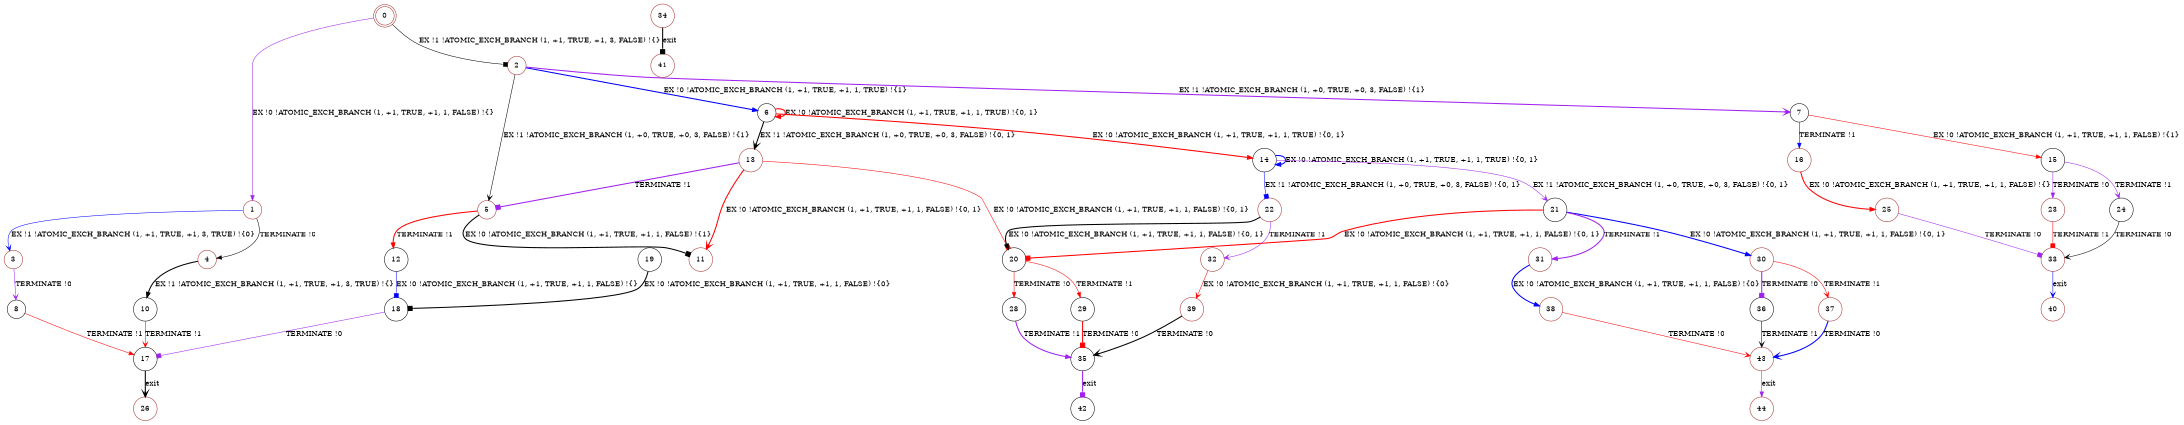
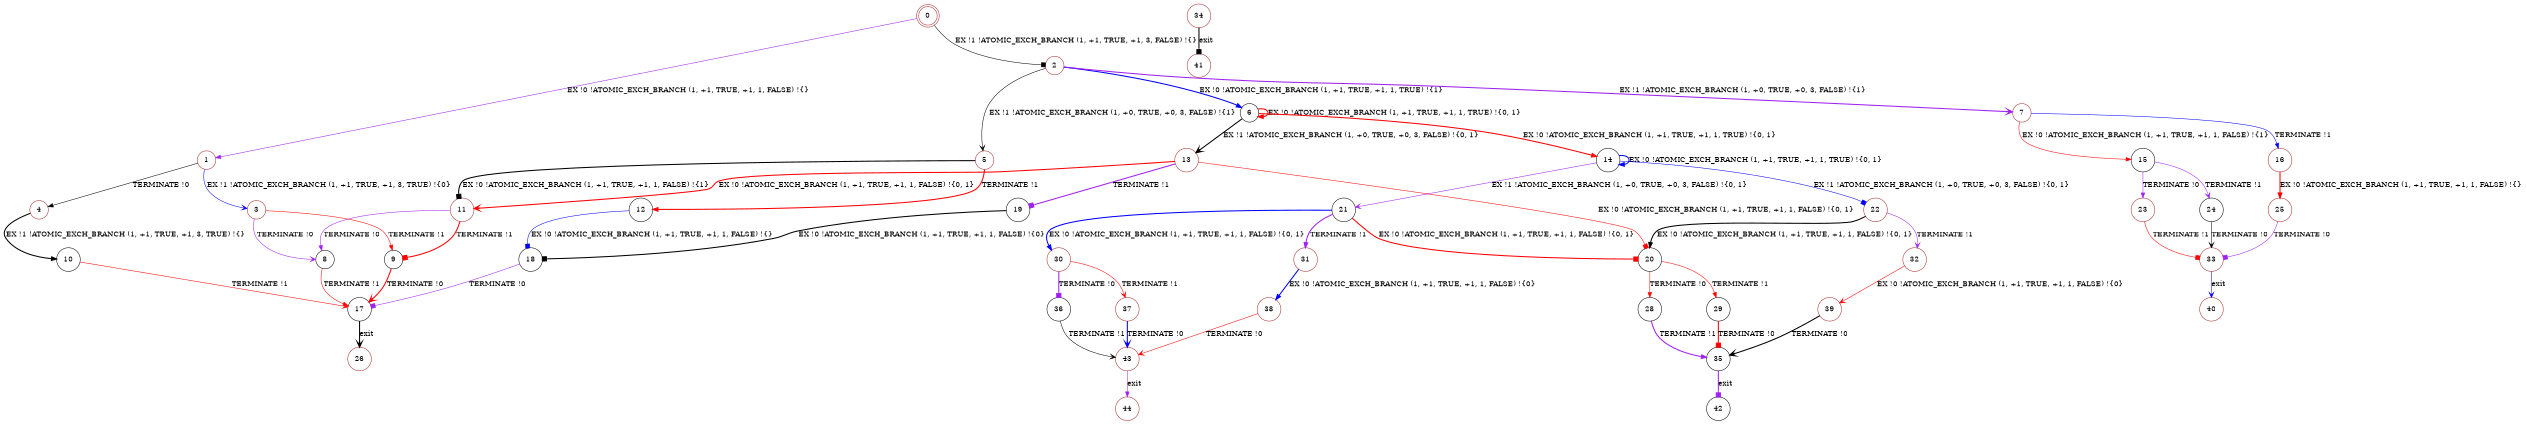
(1799, 113) -> (2022, 113)
(620, 185) -> (1105, 184)
none -> (377, 214)
none -> (394, 260)
